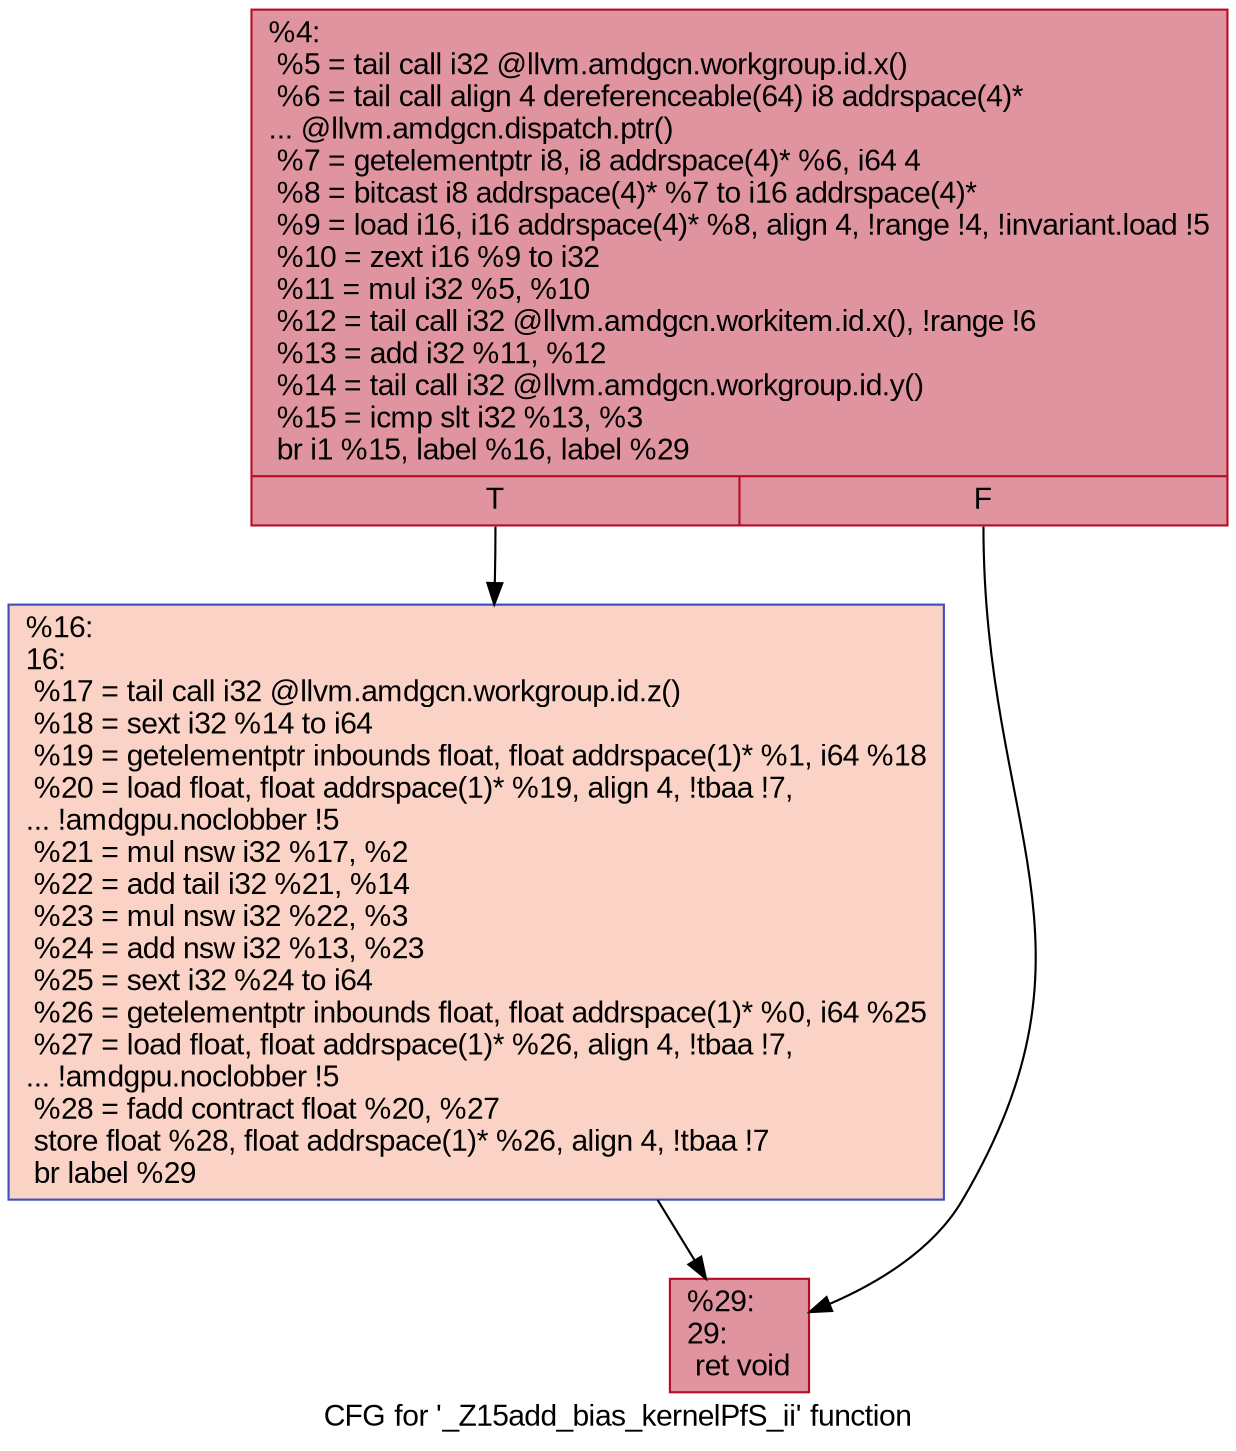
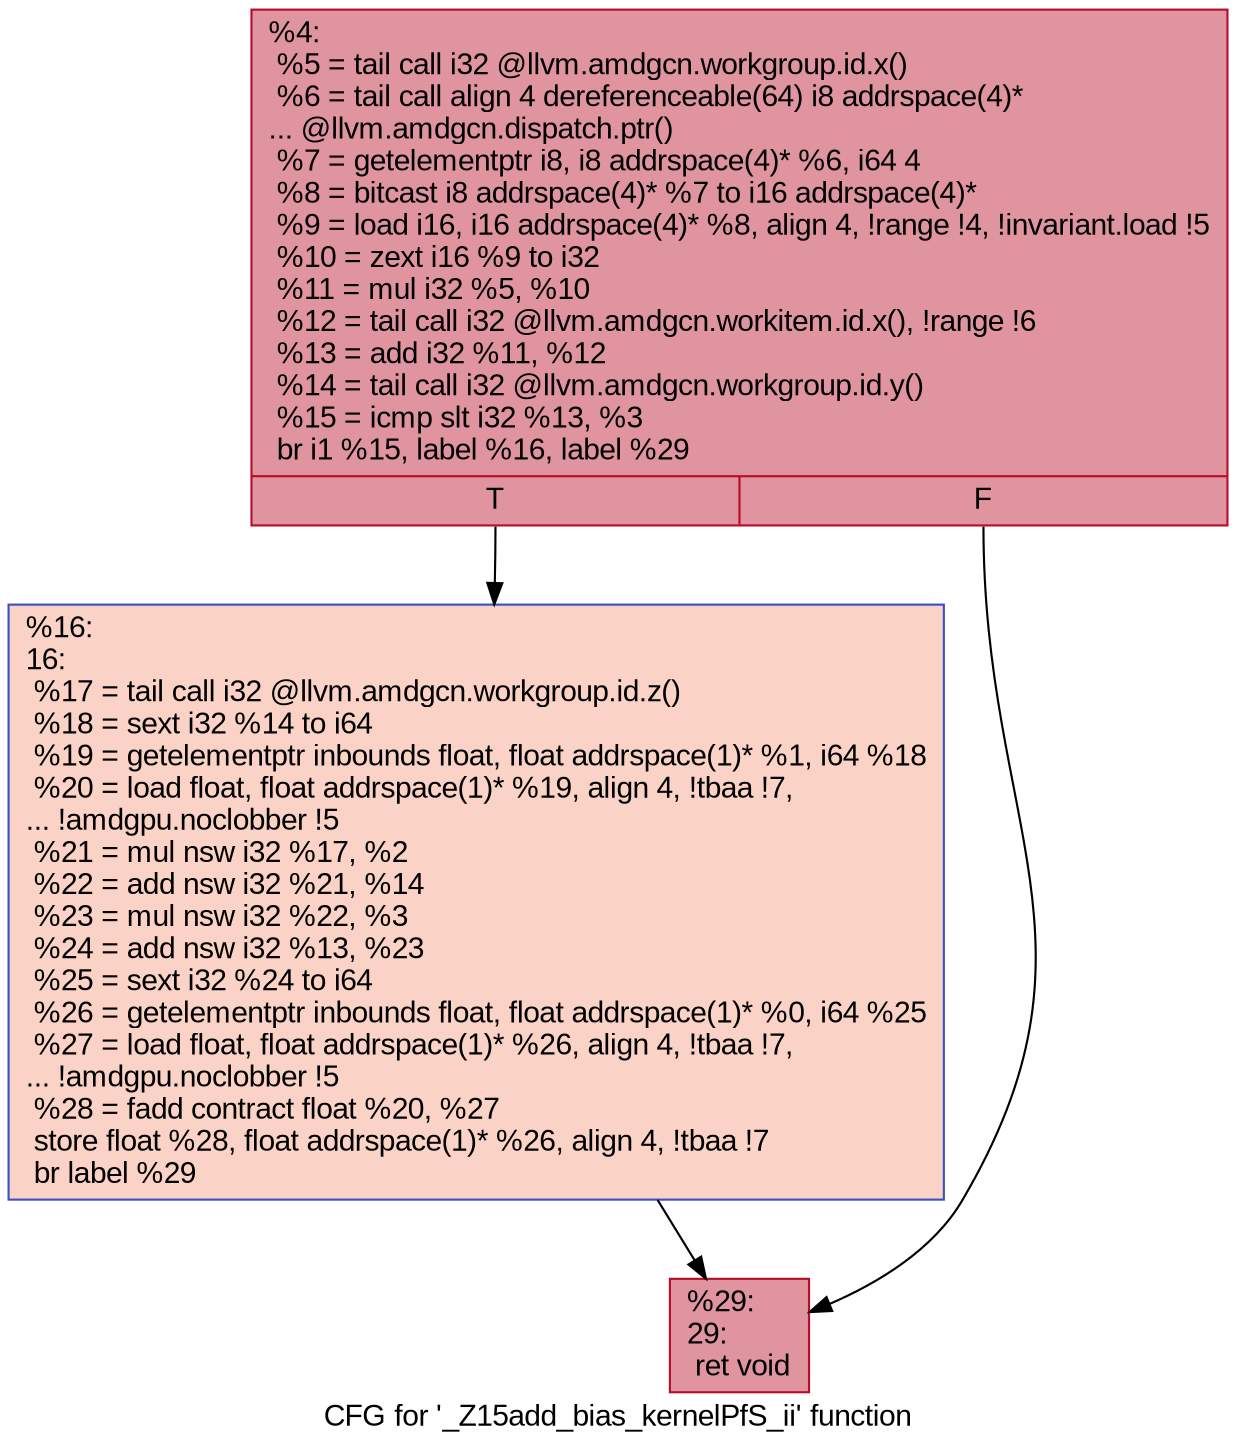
(218, 885) -> (226, 885)
